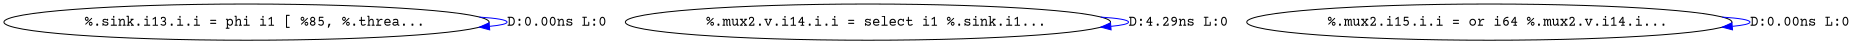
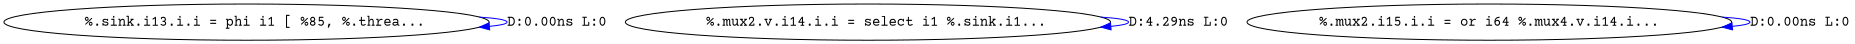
(1489, 22) -> (1489, 22)
